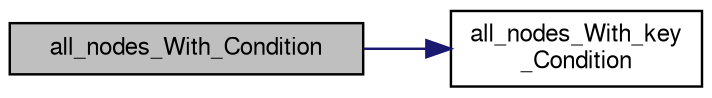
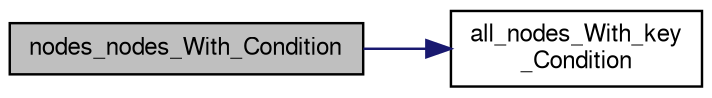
(186, 49) -> (186, 49)
